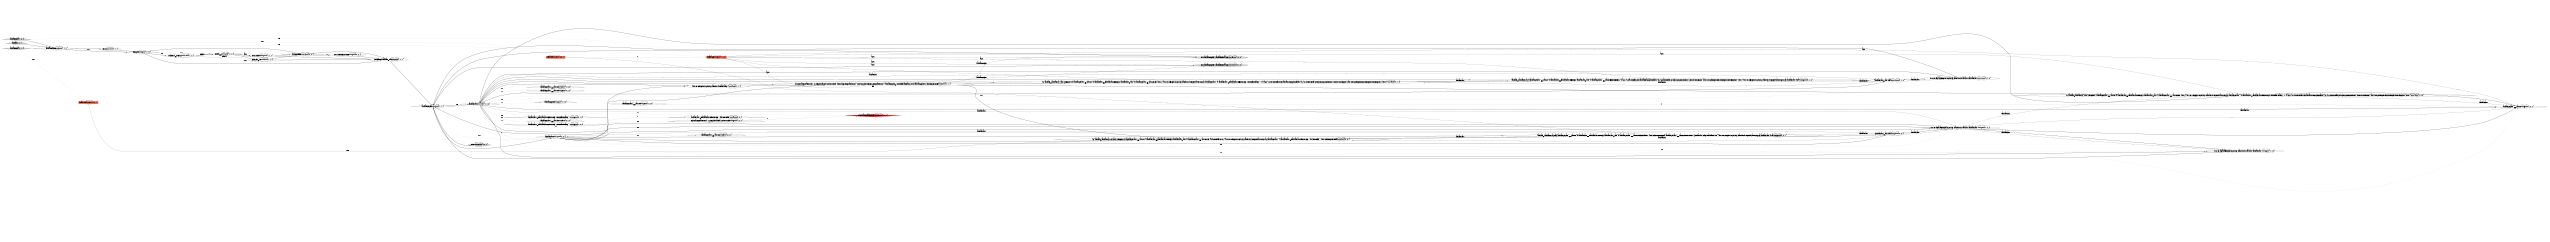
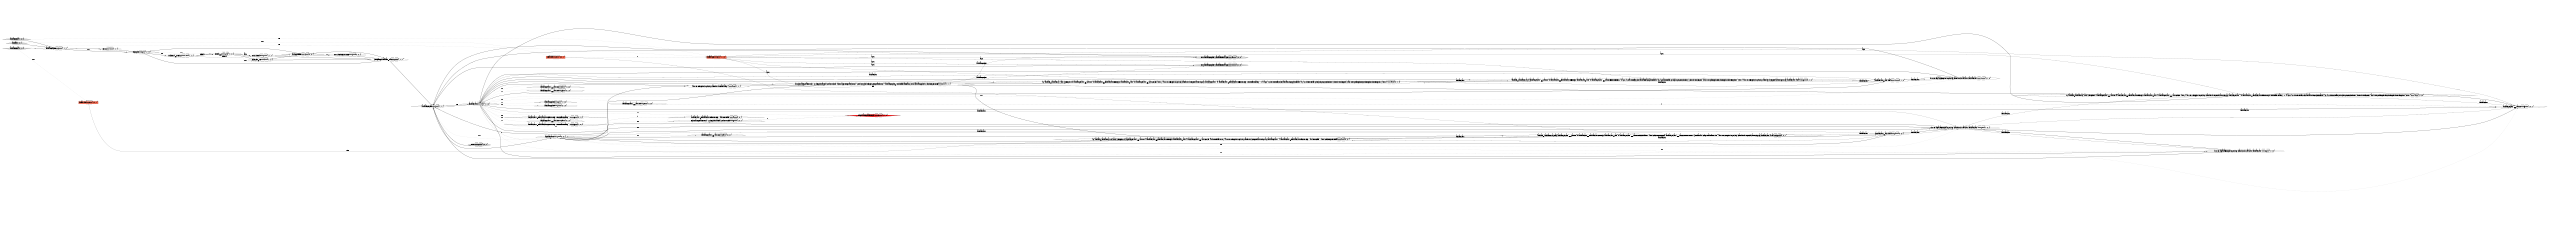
none -> (556, 106)
